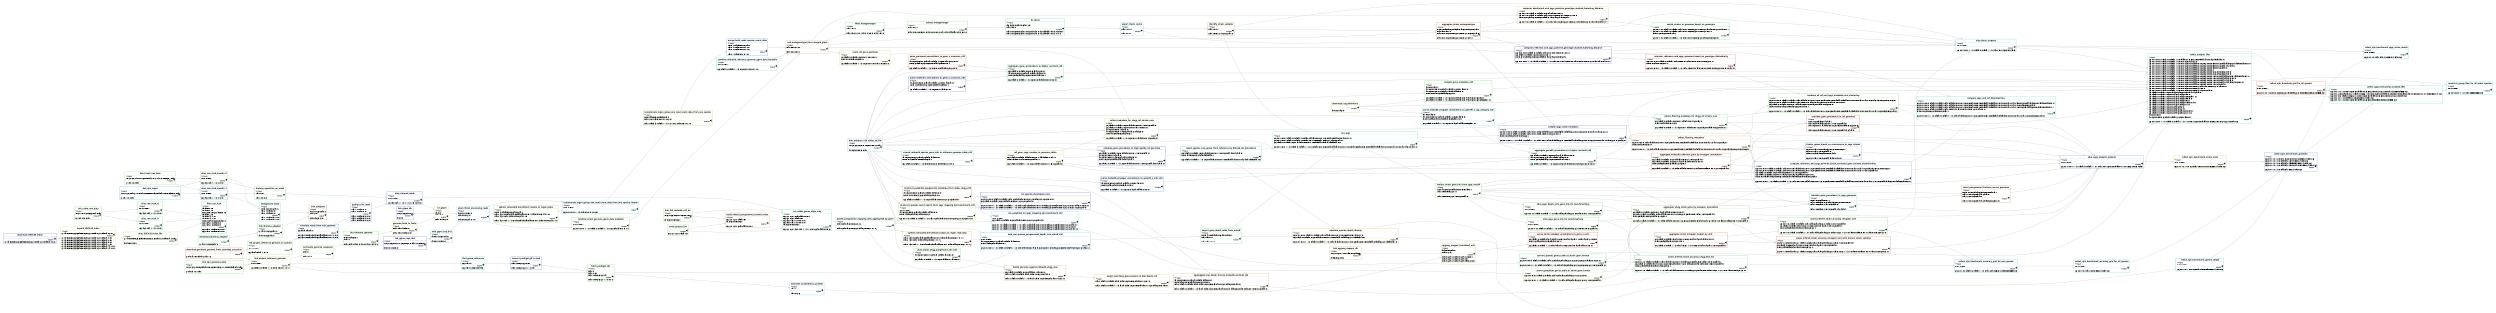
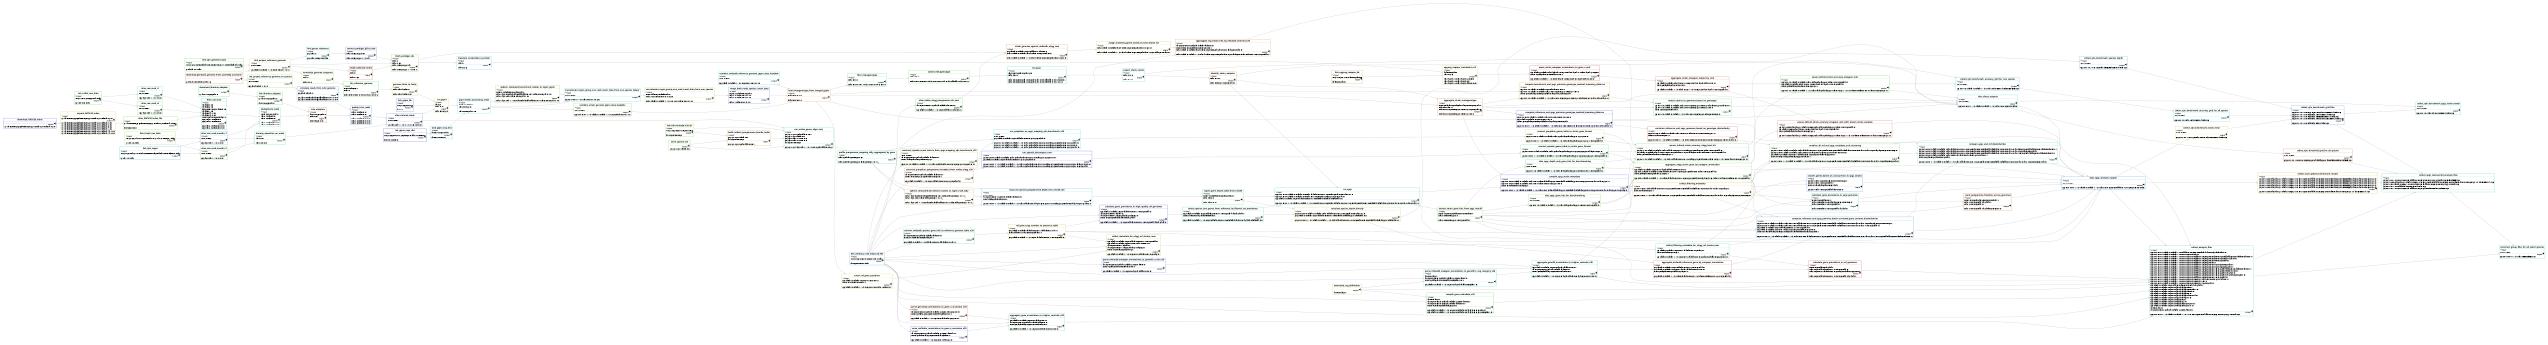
none -> (361, 73)
(1514, 136) -> (1515, 186)
none -> (2318, 183)
